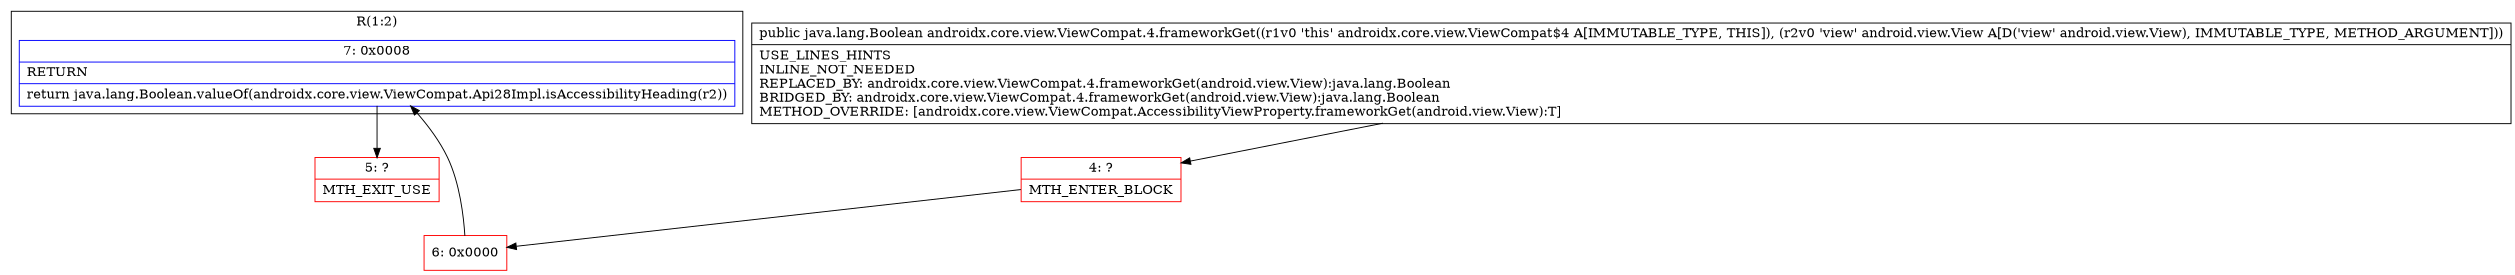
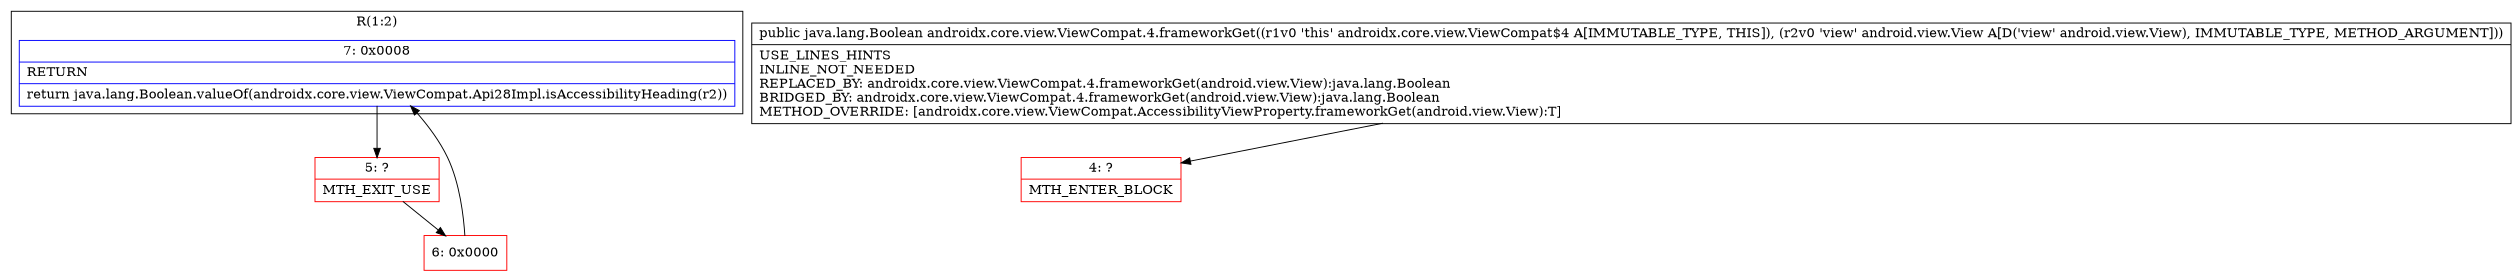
(769, 218) -> (421, 216)
